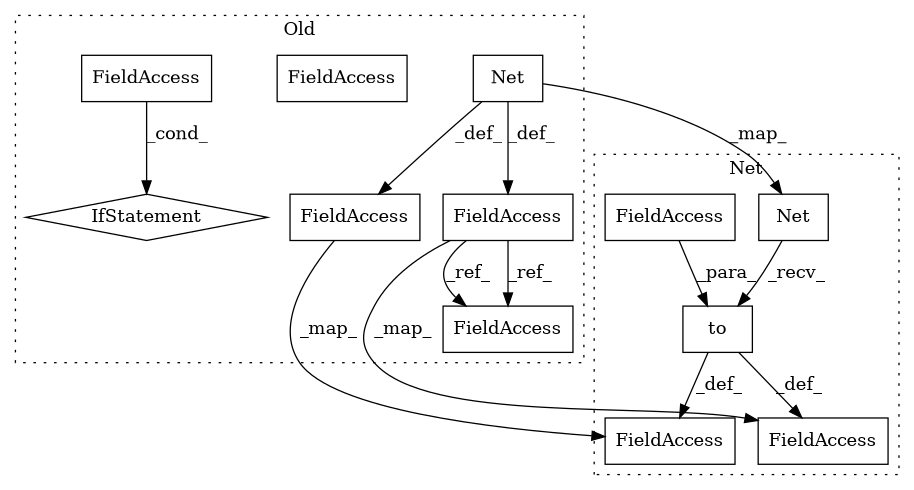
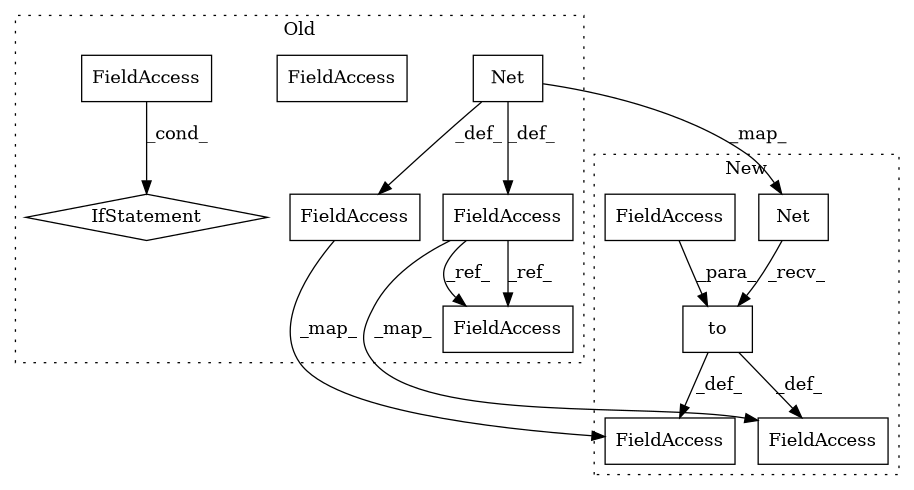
(747, 169) -> (747, 169)
